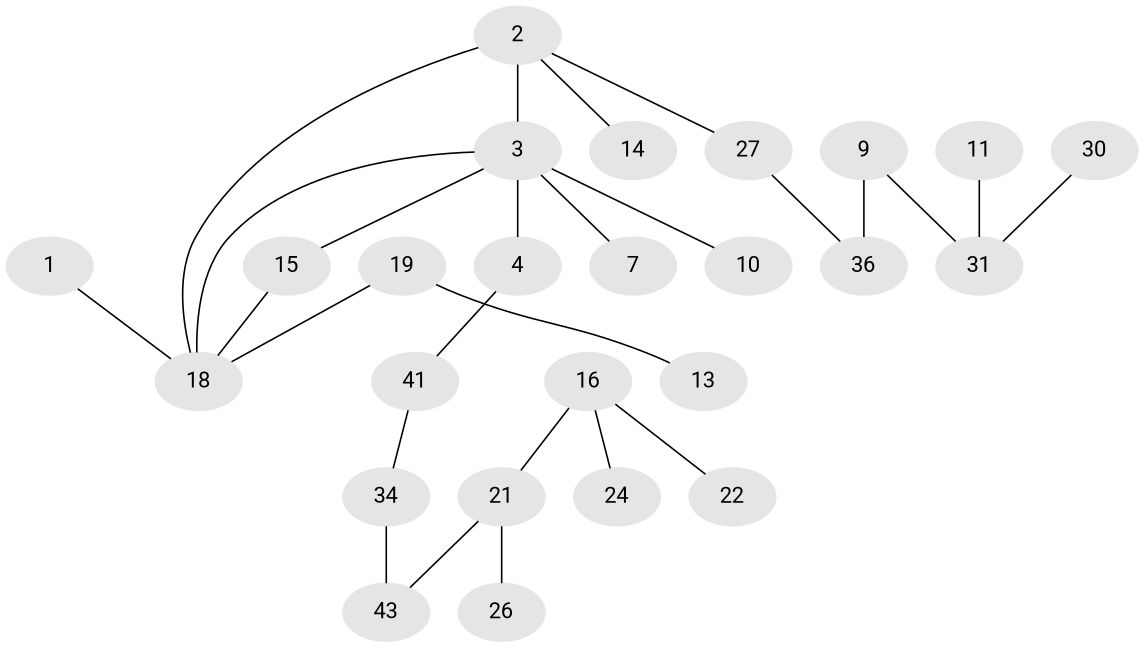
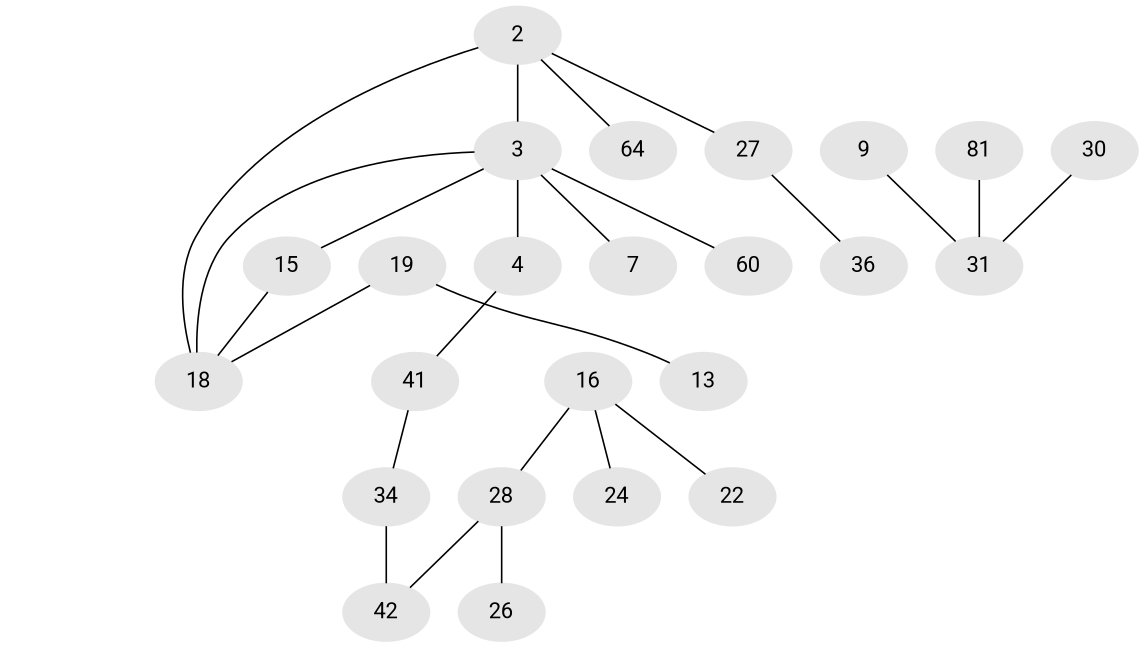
(633, 151) -> (633, 151)
(979, 151) -> (979, 151)
(864, 209) -> none
(50, 266) -> none
(748, 266) -> (748, 266)
(502, 497) -> (502, 497)
(386, 612) -> (386, 612)
